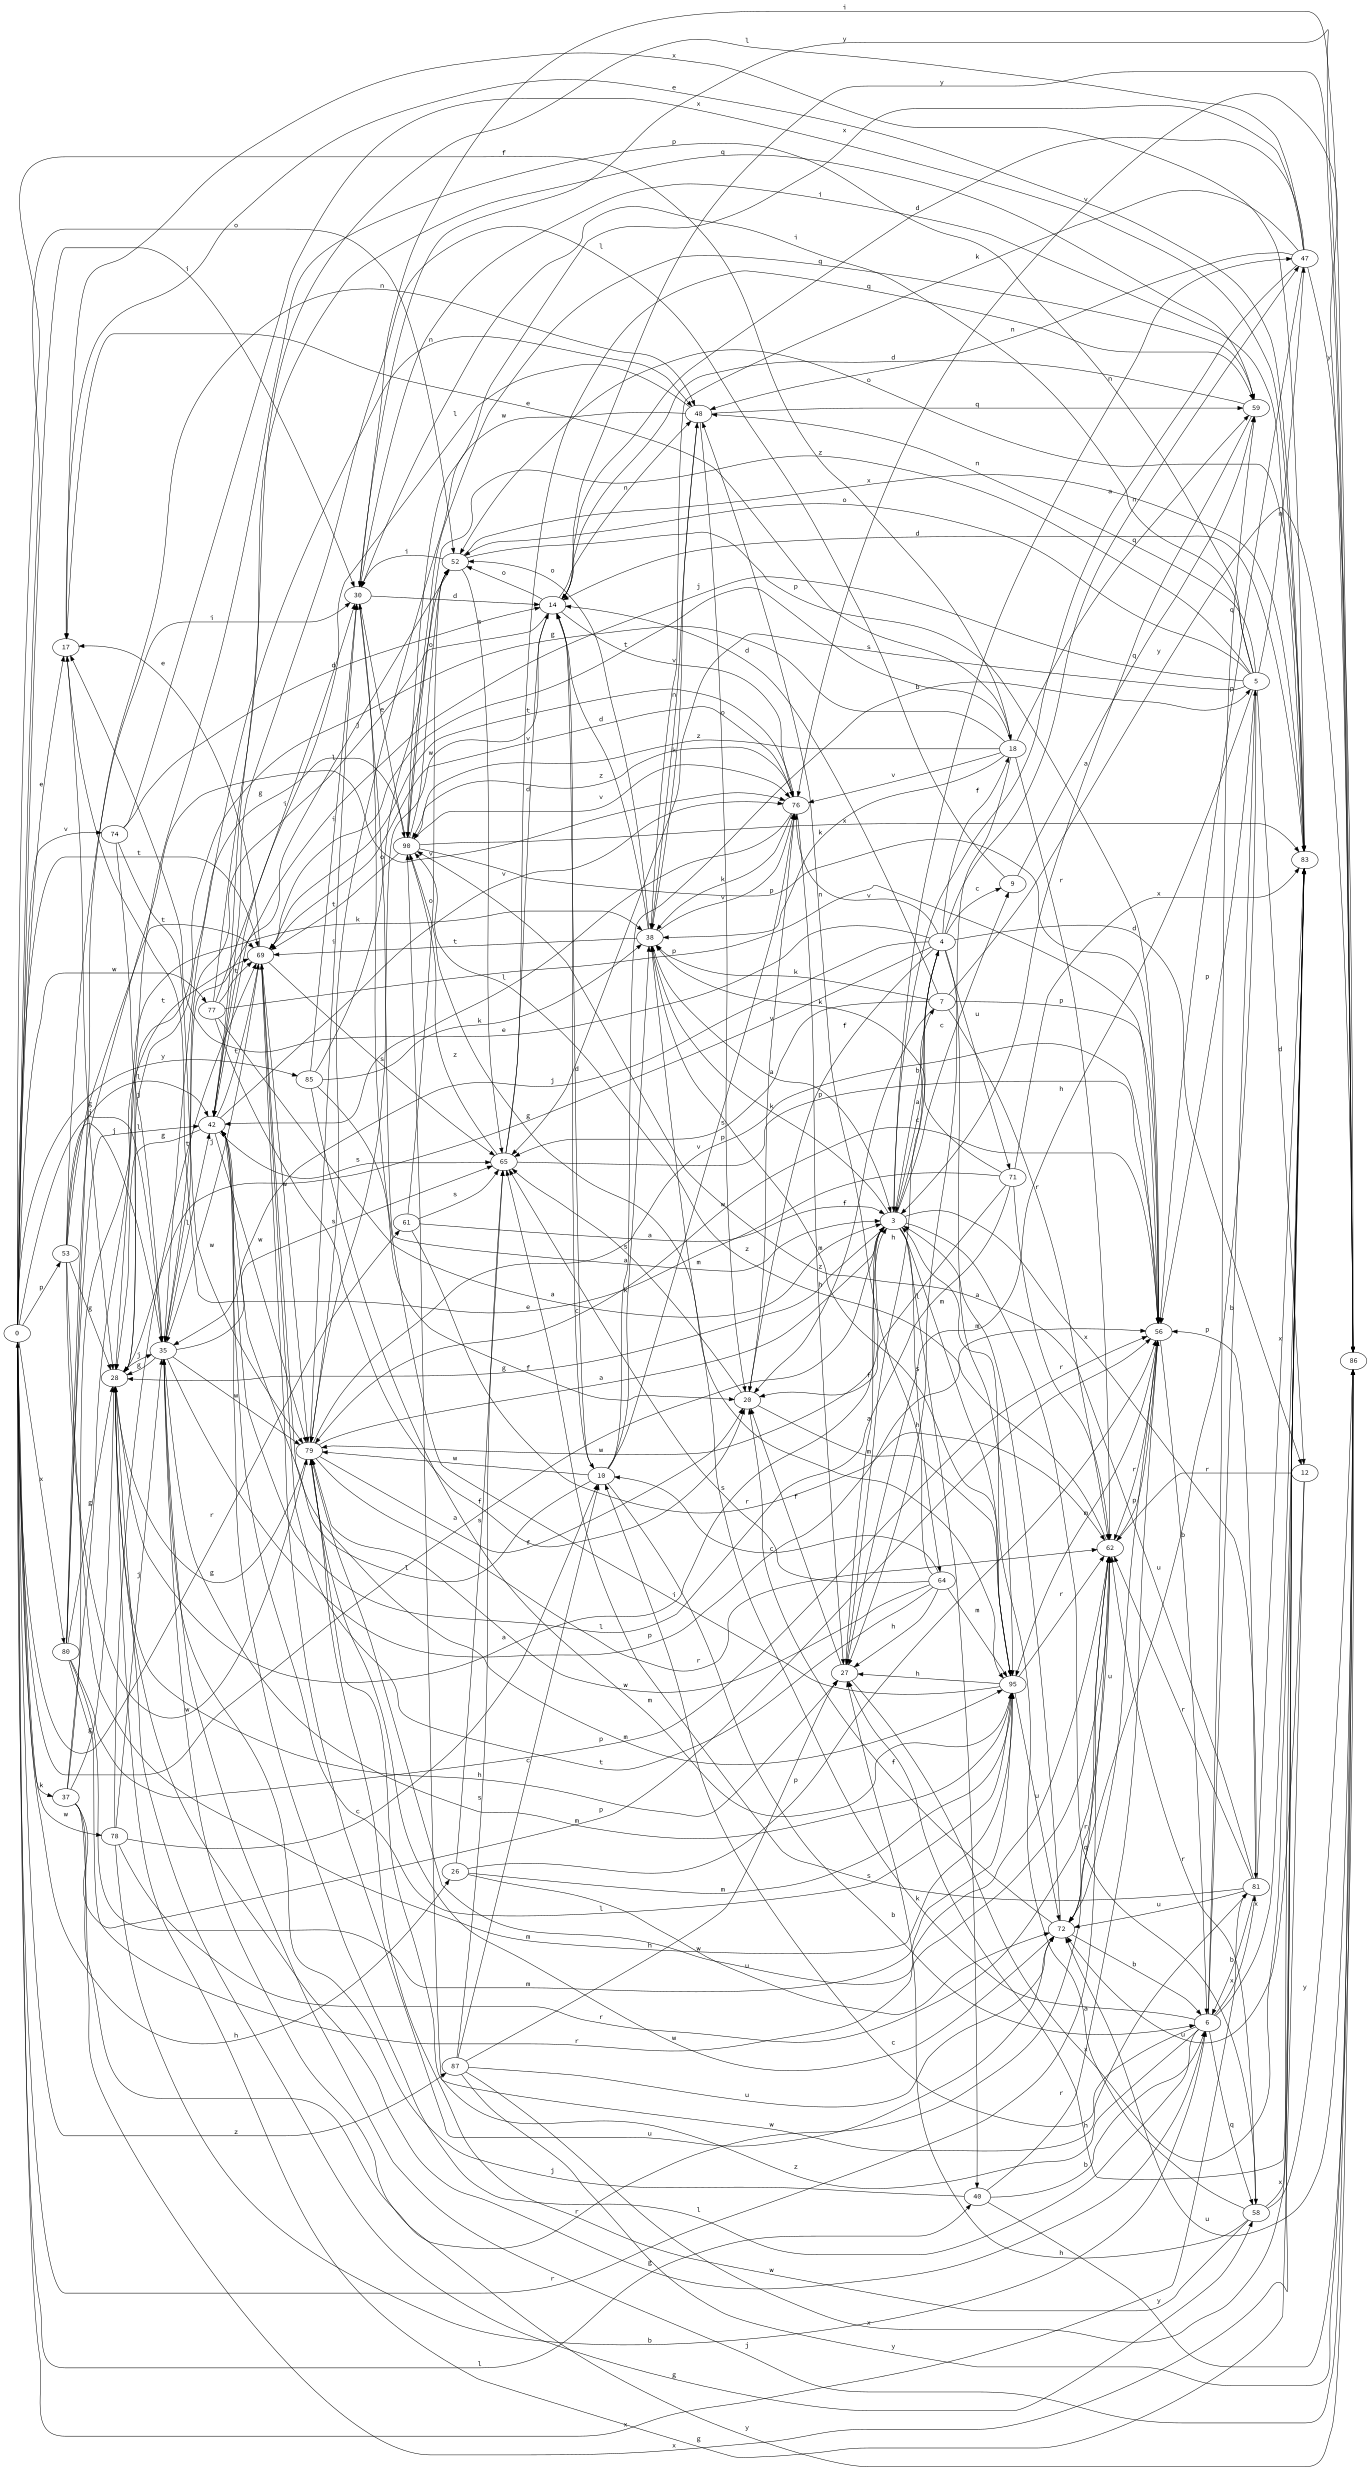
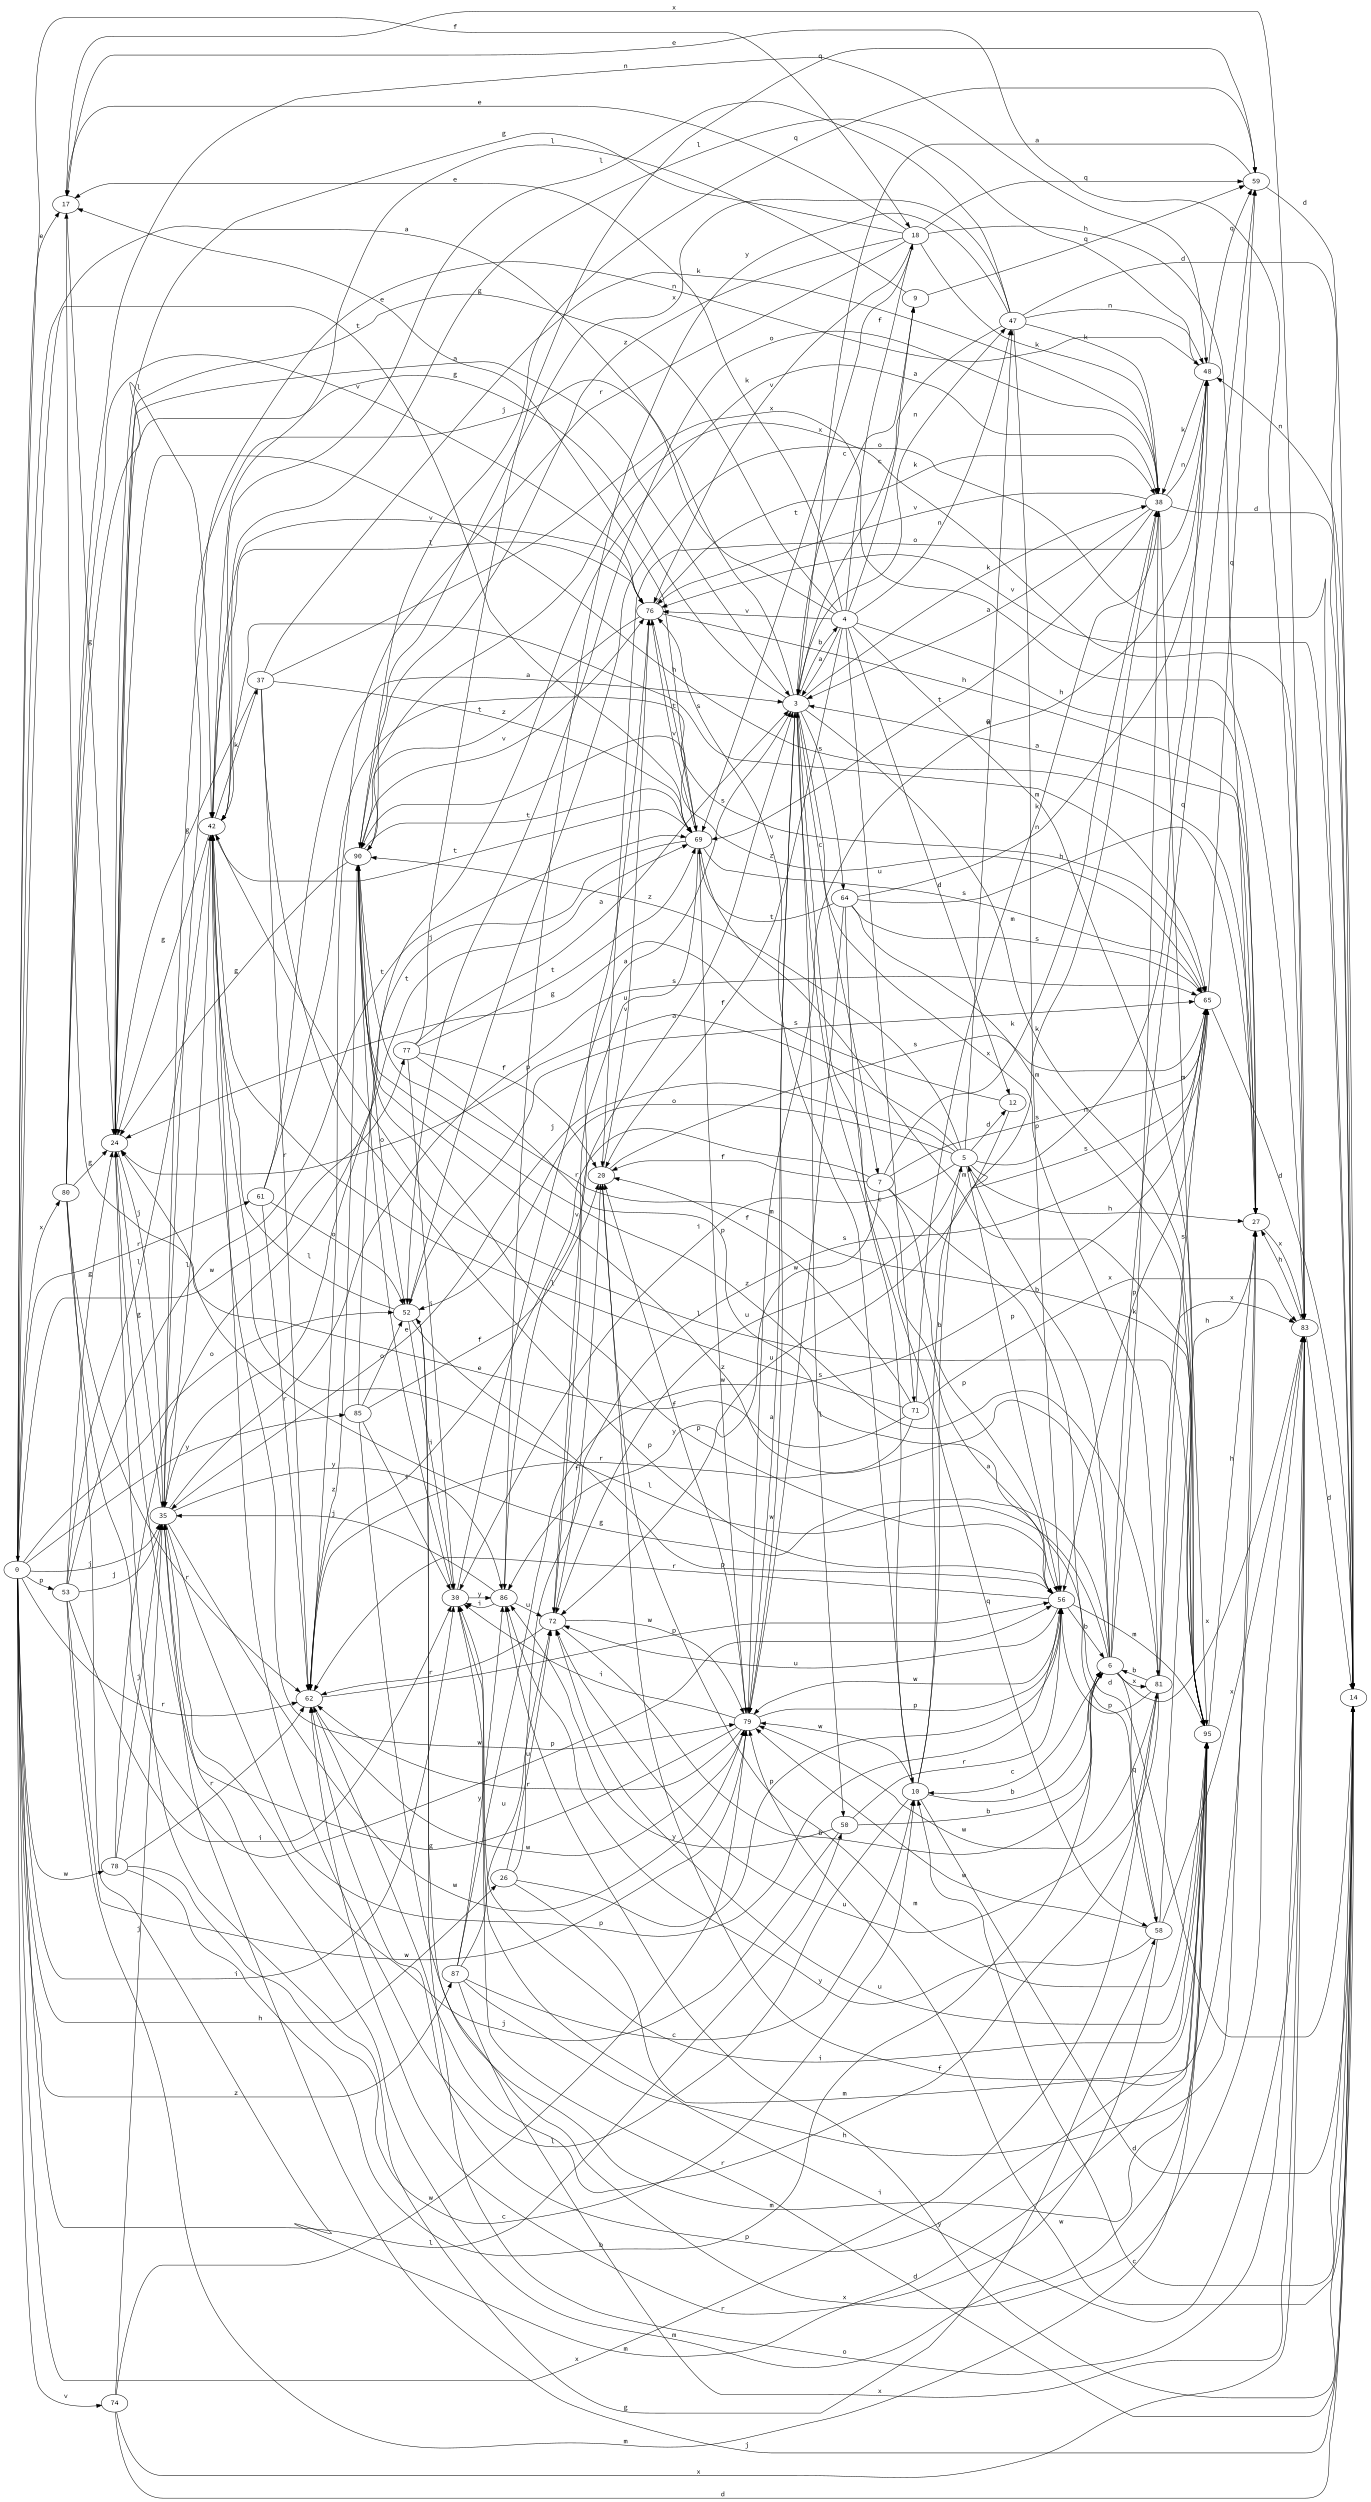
(115, 1378) -> (115, 1143)
(1197, 1473) -> none
(23, 1571) -> (237, 753)
(1062, 1594) -> (747, 2237)
(977, 2197) -> (845, 1825)
